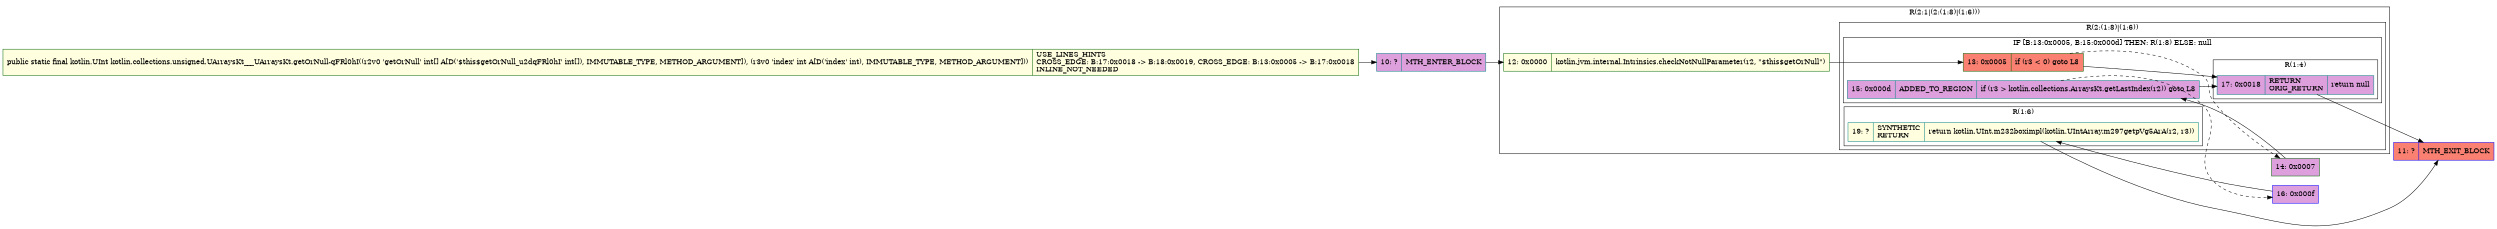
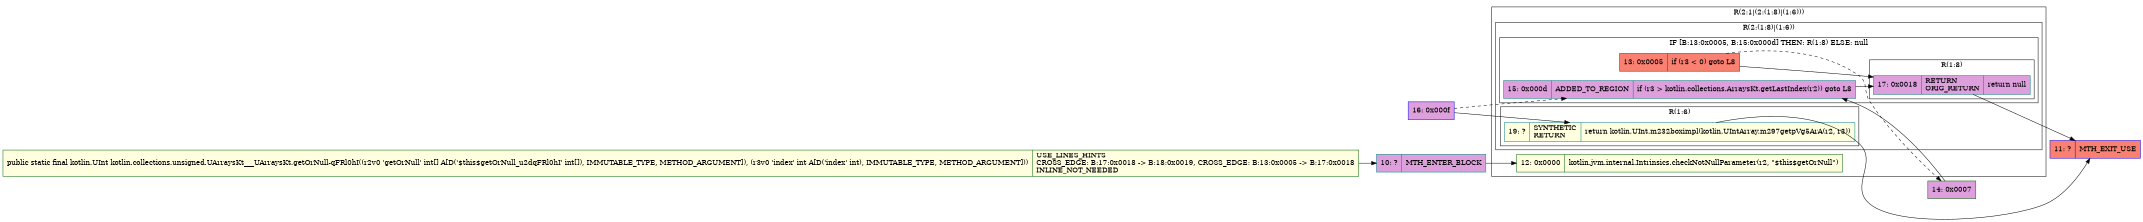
(1894, 62) -> none
(2295, 66) -> (1952, 66)
(2193, 98) -> (1486, 105)
(2456, 151) -> (2108, 149)
